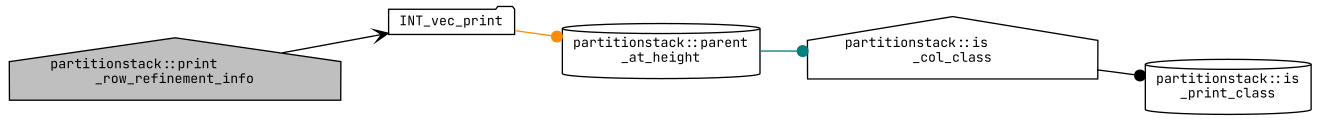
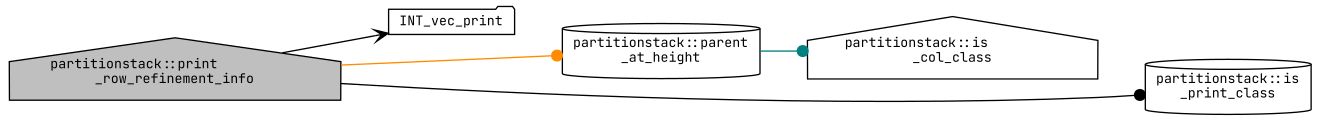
(533, 33) -> (446, 60)
(1116, 72) -> (737, 100)
